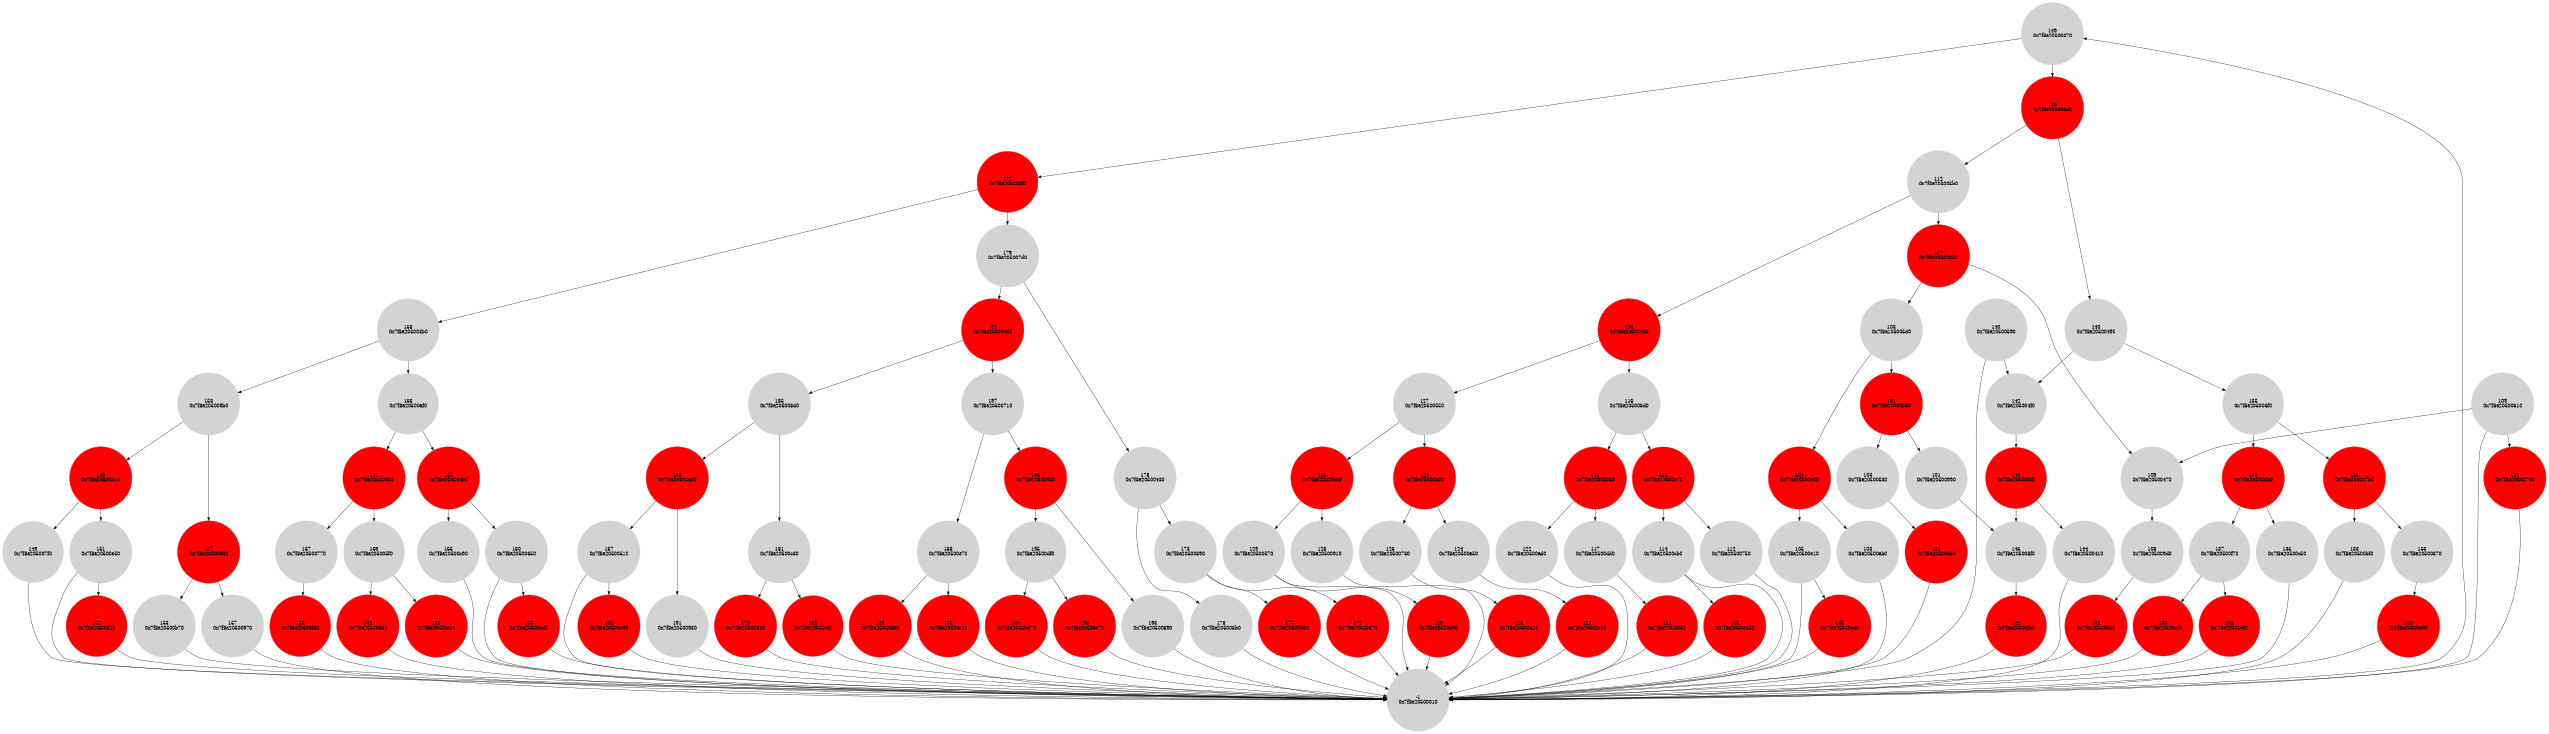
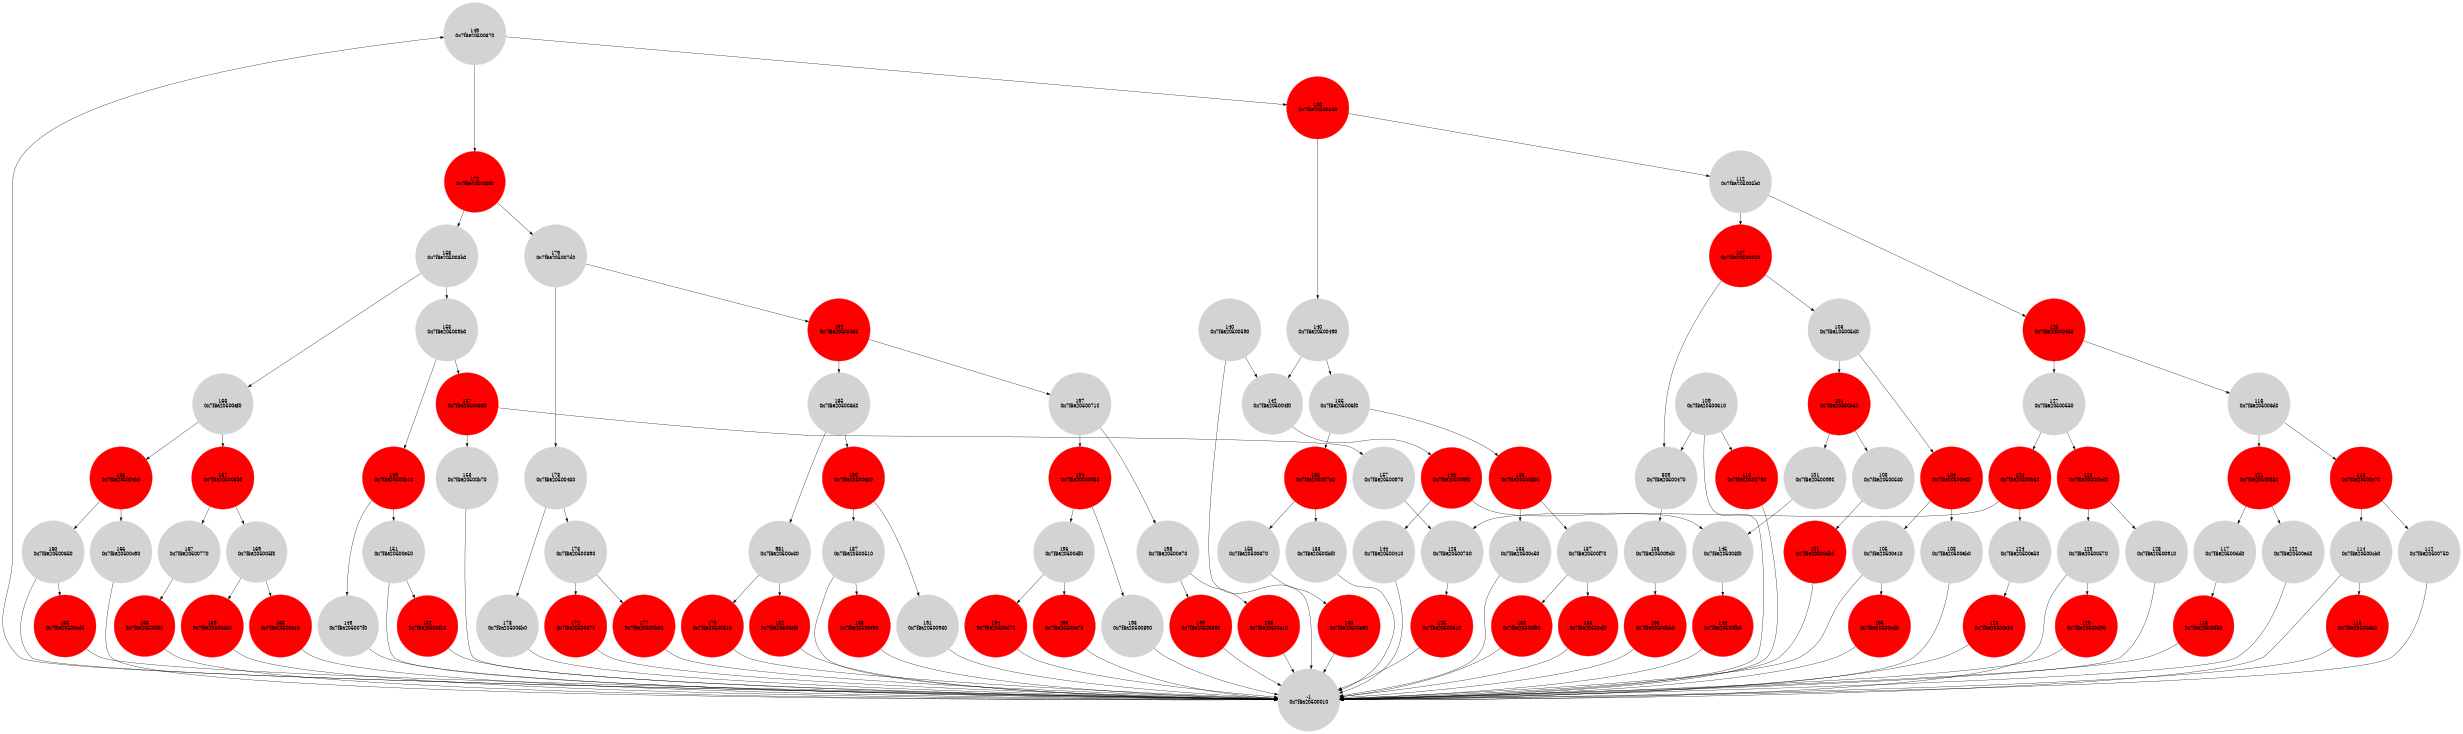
(2152, 478) -> (1666, 478)
(779, 552) -> (780, 552)
(948, 552) -> (1168, 552)
(788, 695) -> (1416, 513)
